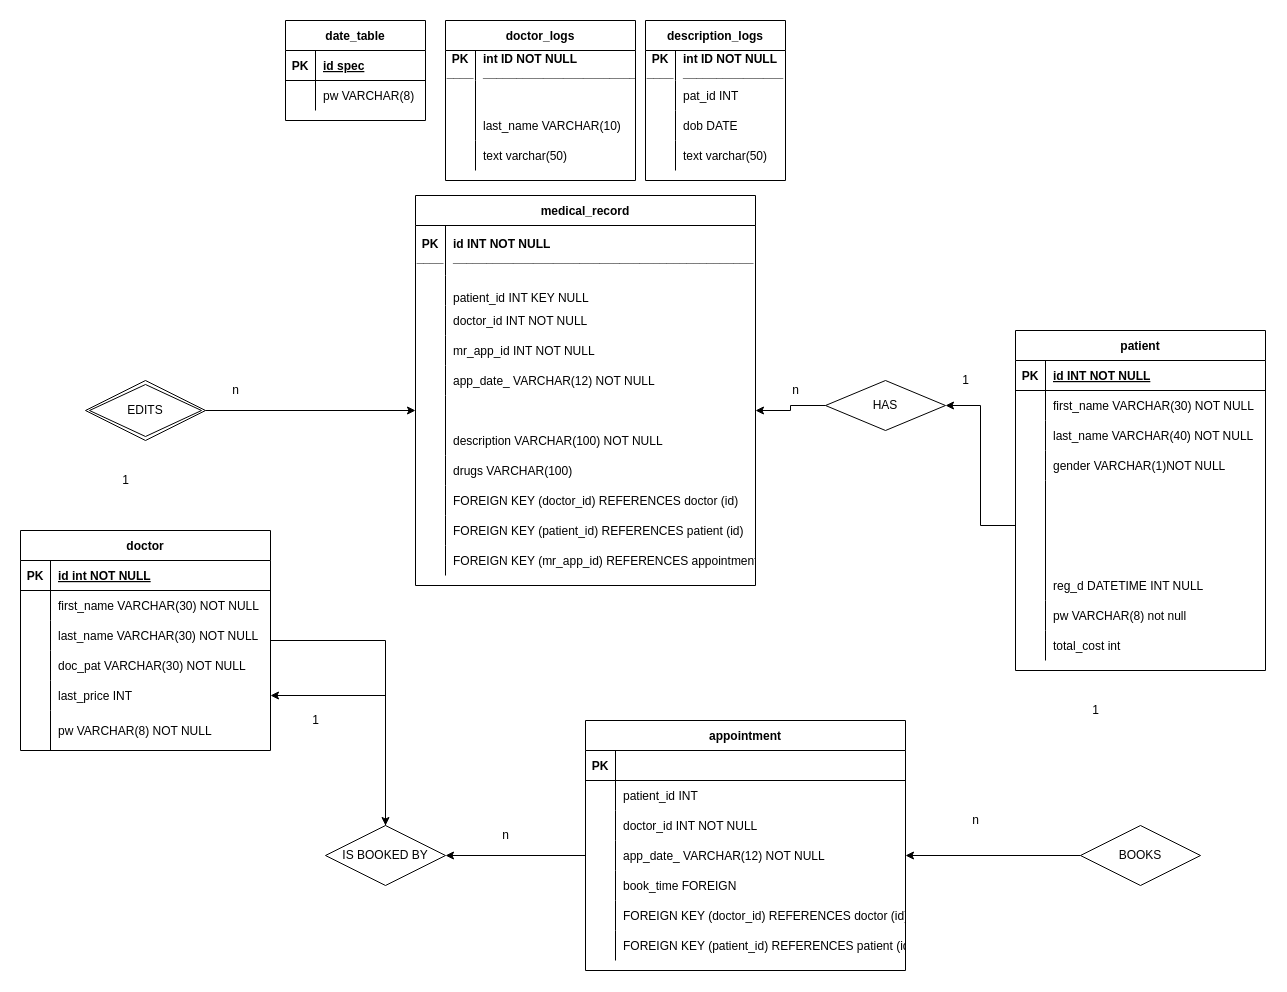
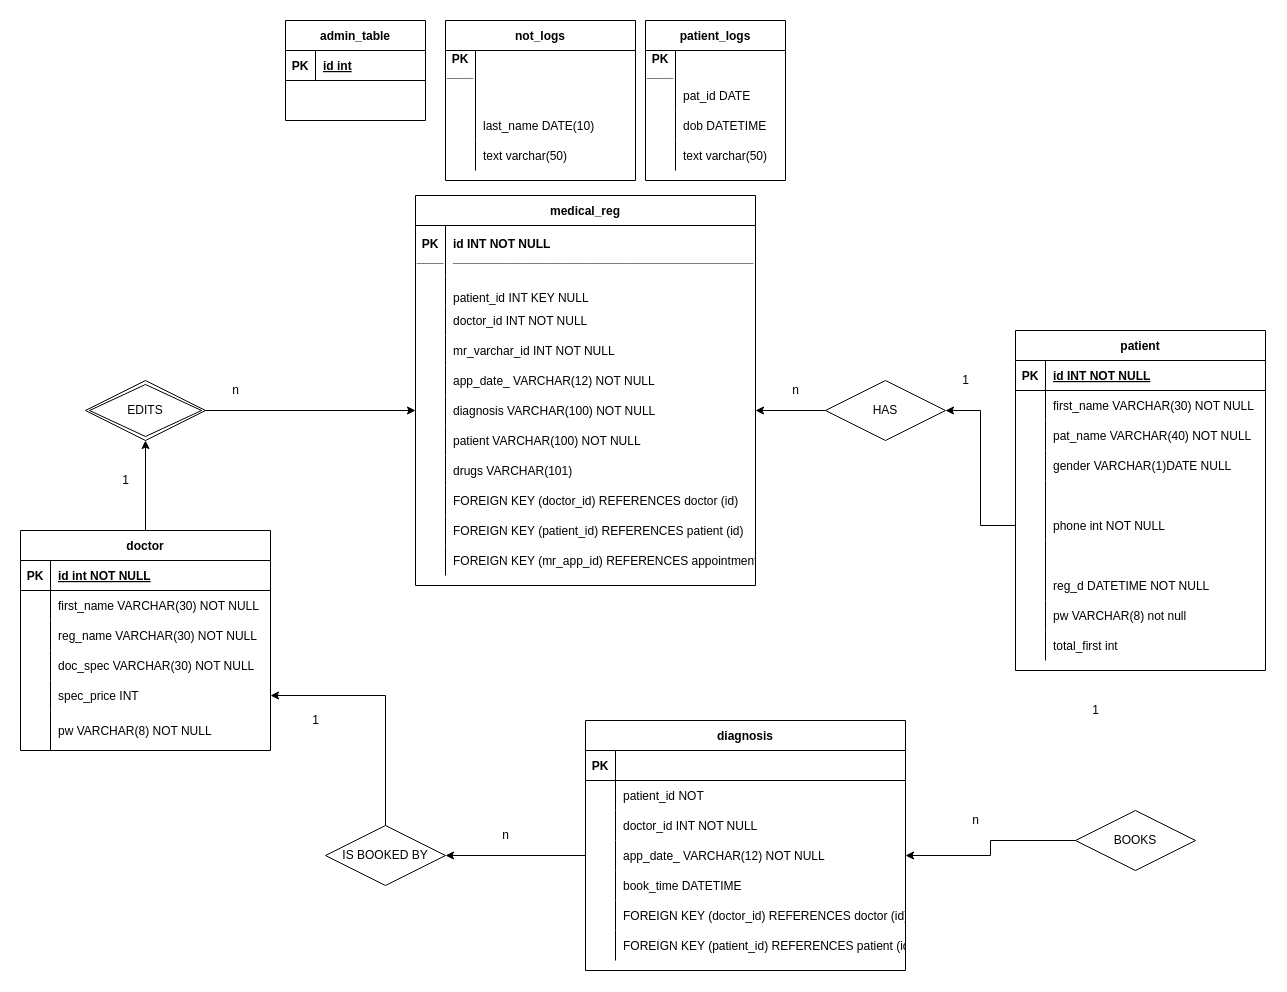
(355, 36) -> (355, 36)
(540, 36) -> (540, 36)
(715, 36) -> (715, 36)
(343, 66) -> (338, 66)
(556, 66) -> none
(731, 66) -> none
(371, 96) -> none
(713, 96) -> (717, 96)
(550, 126) -> (540, 126)
(708, 126) -> (722, 126)
(585, 211) -> (585, 211)
(521, 351) -> (534, 351)
(886, 406) -> (886, 411)
none -> (601, 411)
(1148, 436) -> (1146, 436)
(556, 441) -> (544, 441)
(1134, 466) -> (1137, 466)
(512, 471) -> (512, 471)
none -> (1156, 526)
(1126, 586) -> (1126, 586)
(153, 636) -> (151, 636)
(355, 641) -> (146, 489)
(1095, 646) -> (1097, 646)
(147, 666) -> (151, 666)
(100, 696) -> (102, 696)
(745, 736) -> (745, 736)
(665, 796) -> (665, 796)
(1141, 856) -> (1136, 841)
(677, 886) -> (680, 886)
